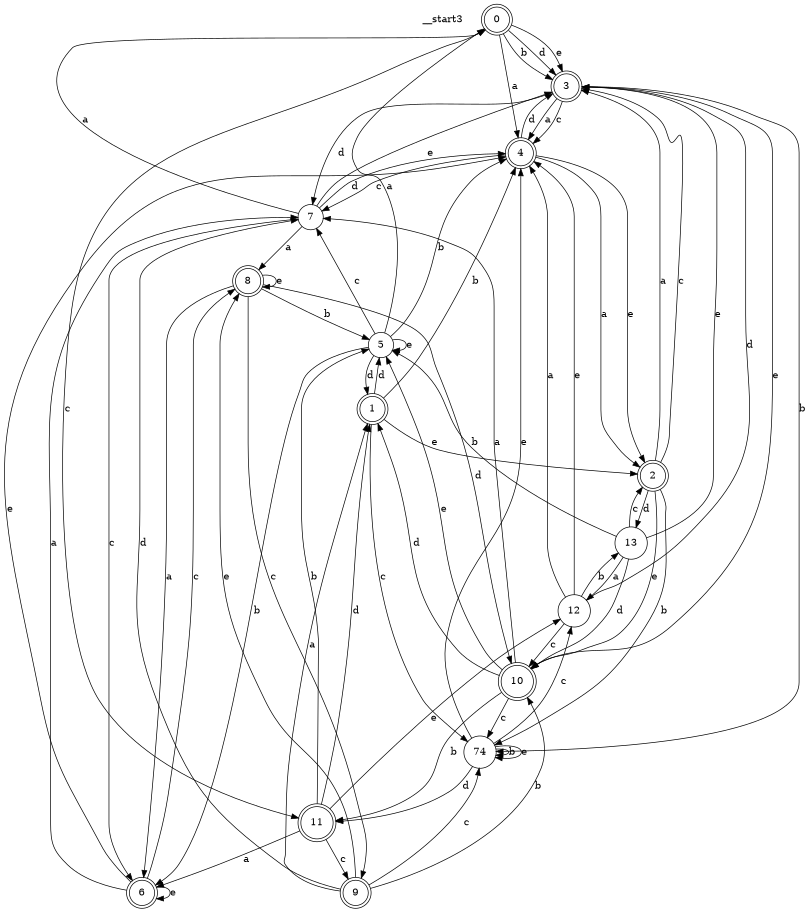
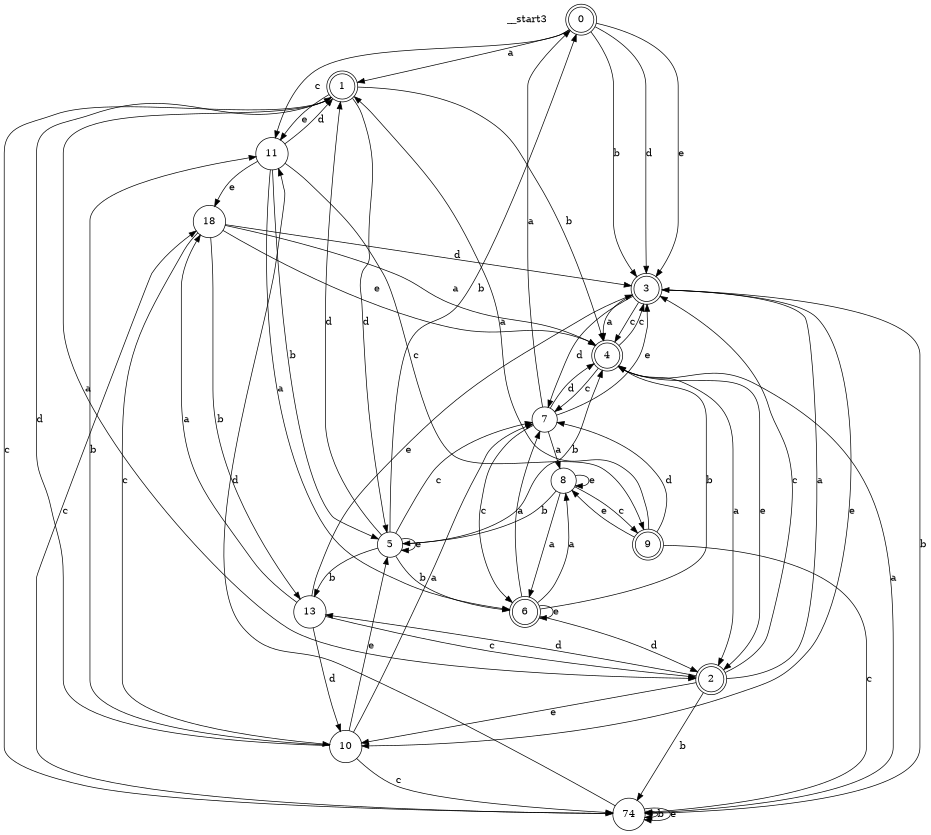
(508, 83) -> (468, 57)
none -> (304, 112)
(532, 120) -> (642, 322)
(390, 187) -> (481, 289)
(248, 281) -> (564, 481)
(453, 412) -> none
(435, 442) -> (88, 389)
(524, 442) -> (894, 578)
(490, 464) -> (343, 563)
(10, 509) -> (710, 481)
(196, 577) -> (572, 545)
(574, 611) -> (209, 222)
none -> (617, 638)
(517, 682) -> (346, 747)
(317, 823) -> (272, 154)
(496, 826) -> none
